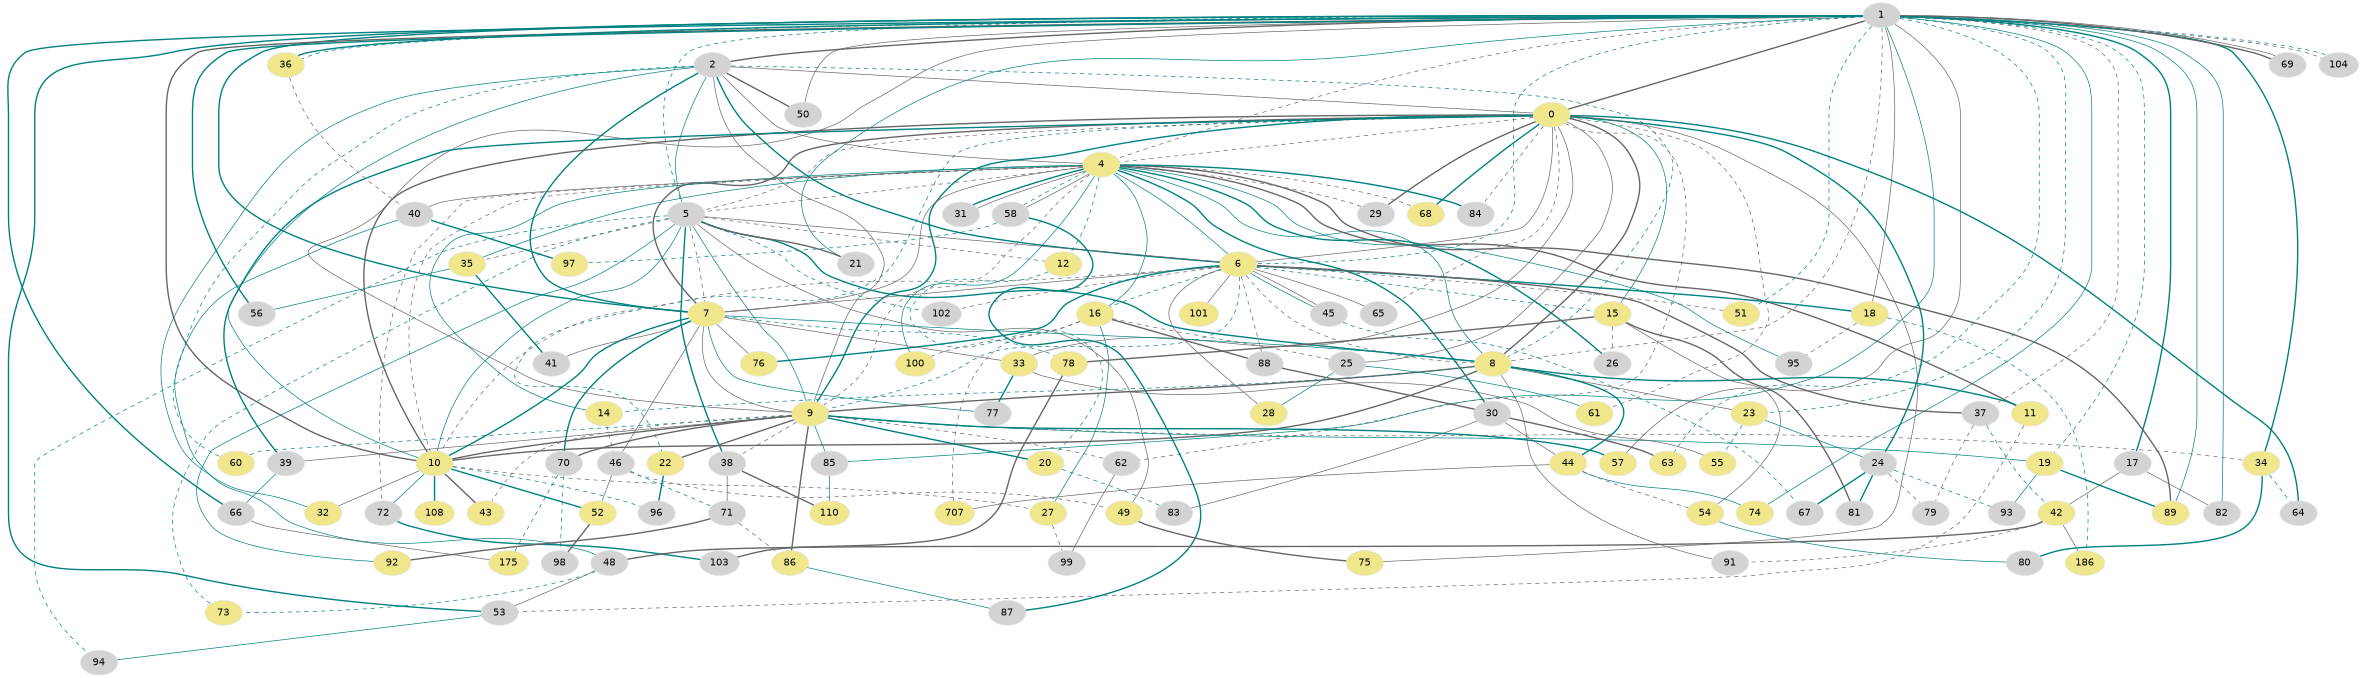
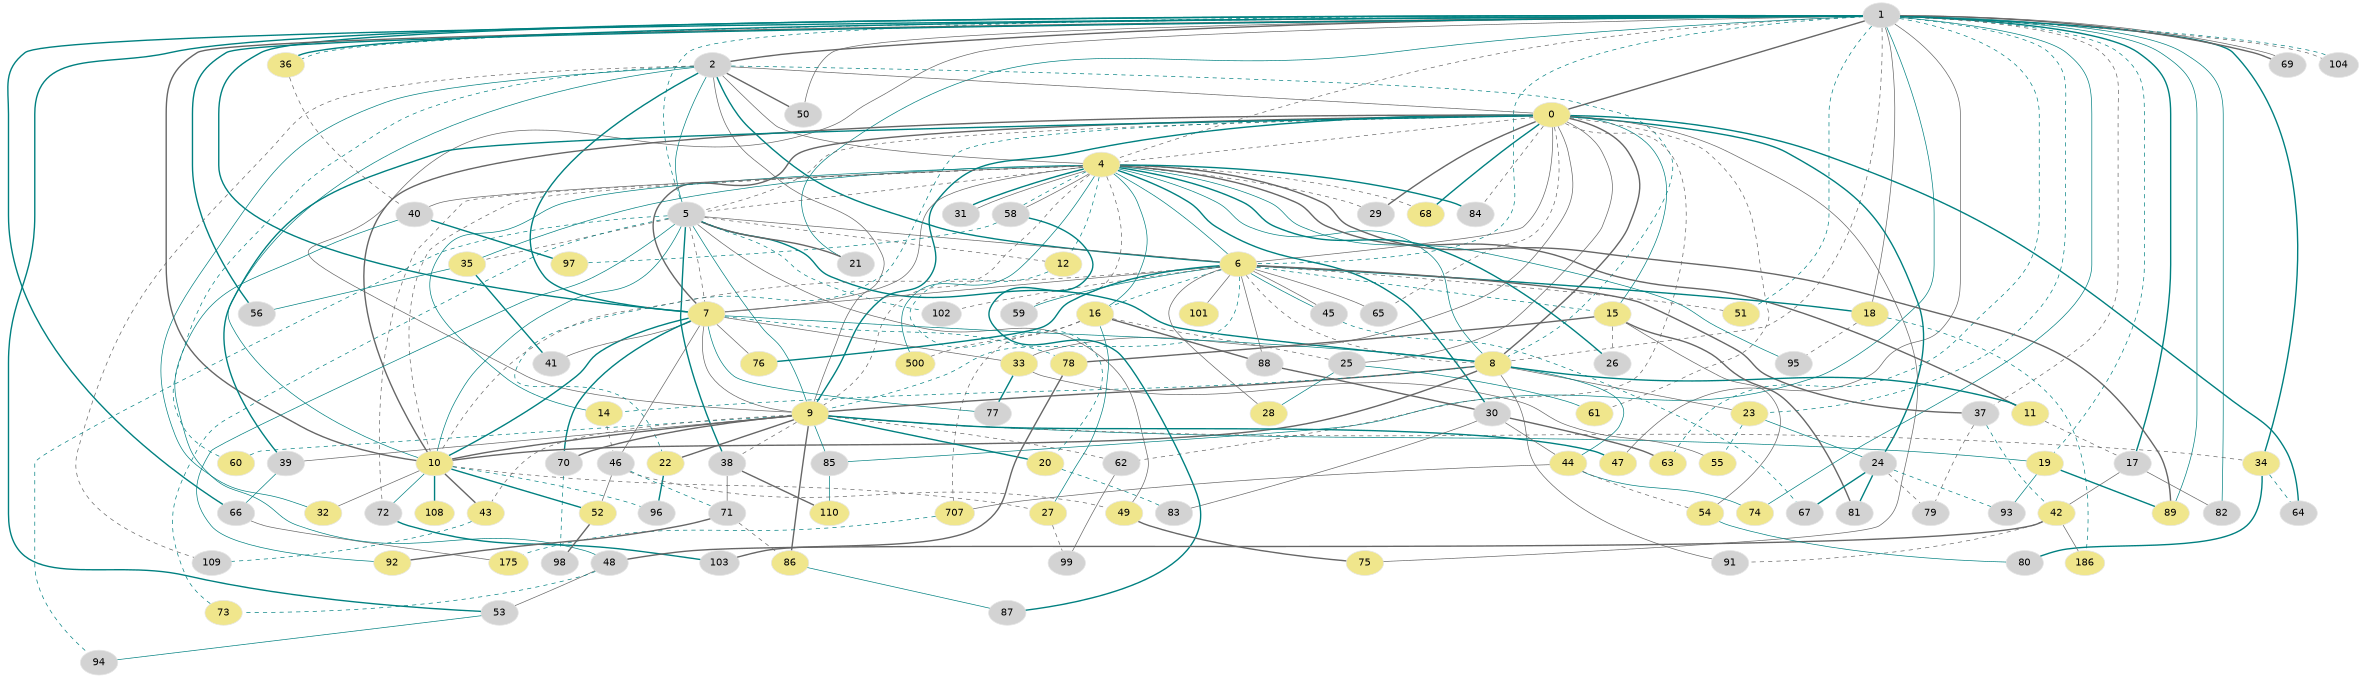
none -> (1019, 314)
(1251, 314) -> (1251, 314)
(915, 364) -> (915, 364)
(1623, 408) -> (1623, 408)
(1618, 463) -> (1618, 463)
(536, 513) -> (729, 530)
none -> (212, 563)
(1303, 590) -> (2081, 439)
